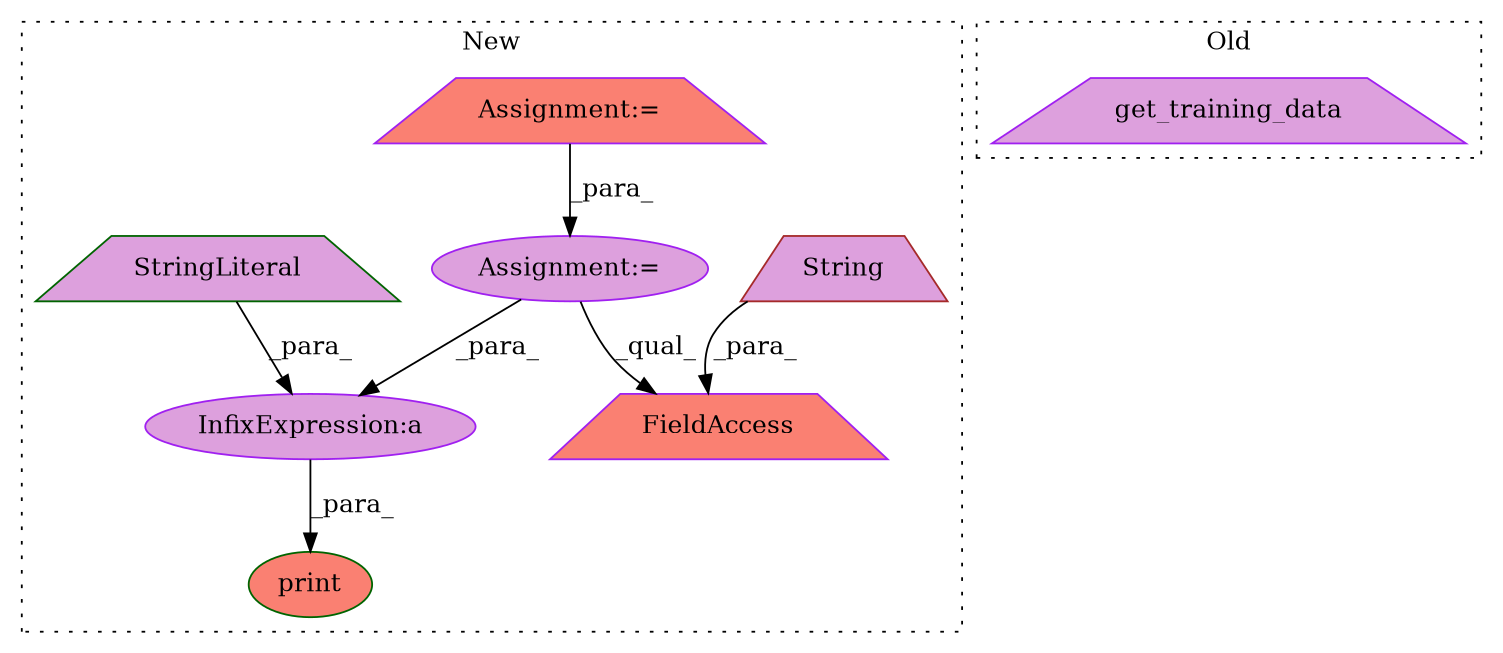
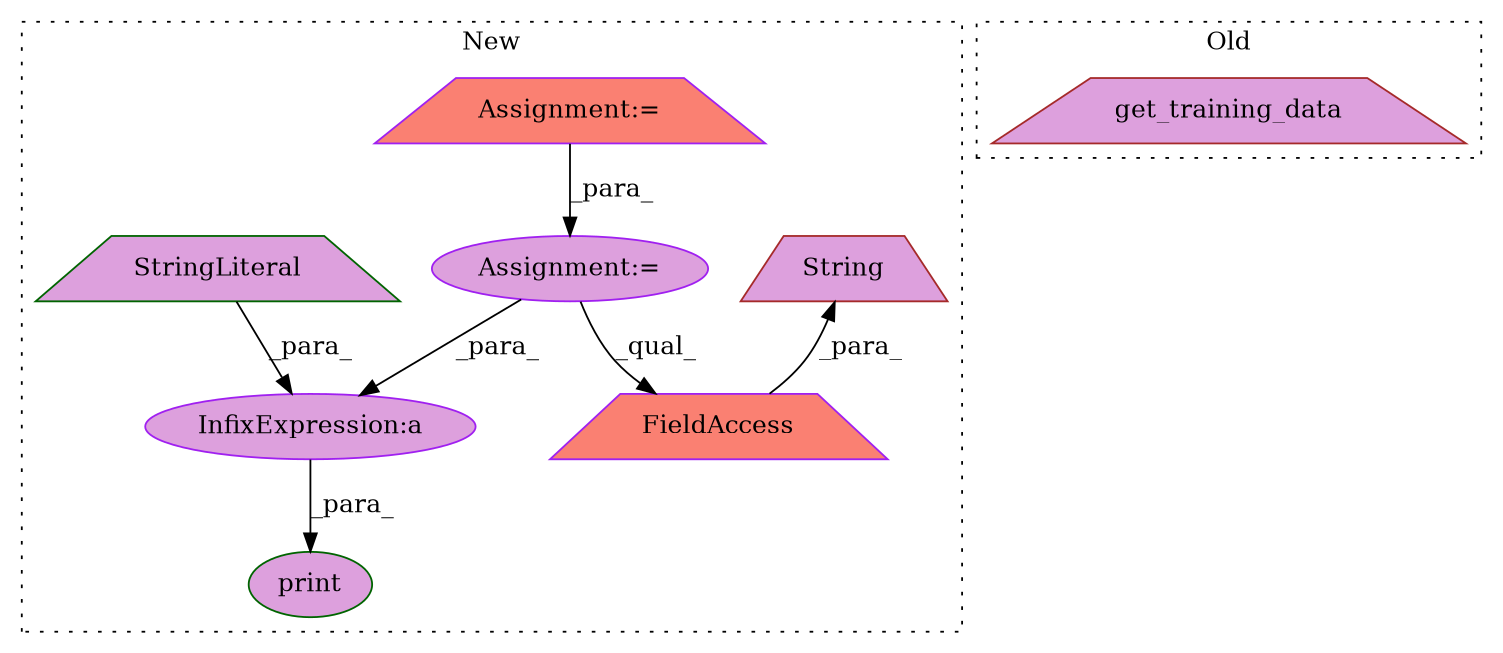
(1229, 111) -> (1229, 111)
(715, 332) -> (804, 361)
(310, 585) -> (310, 585)
